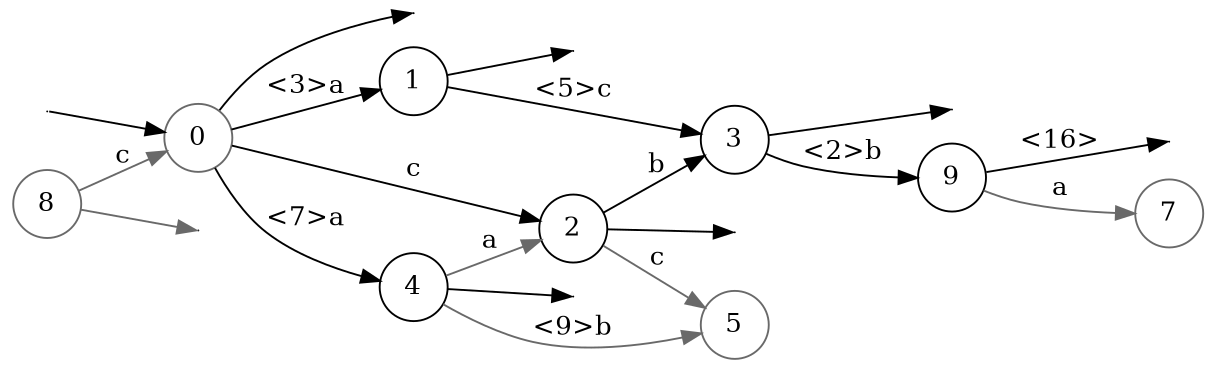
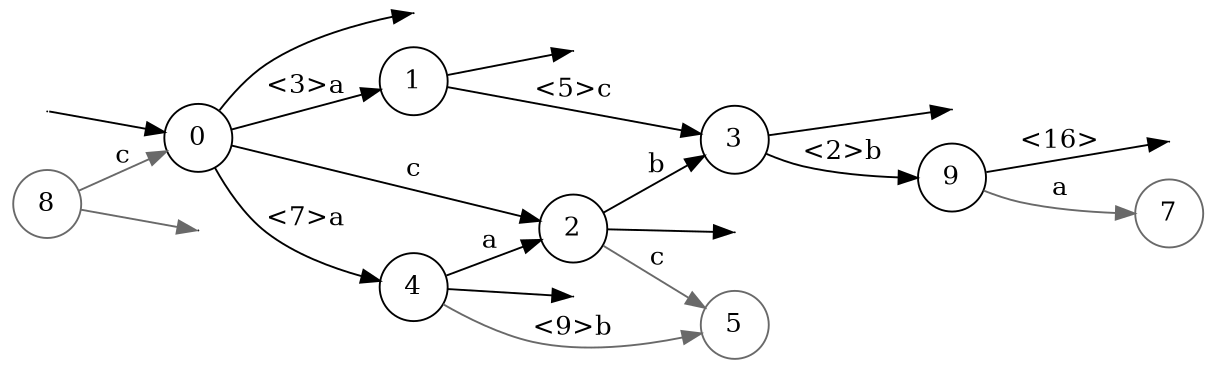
(198, 138) -> (198, 138)
(485, 261) -> (485, 261)
